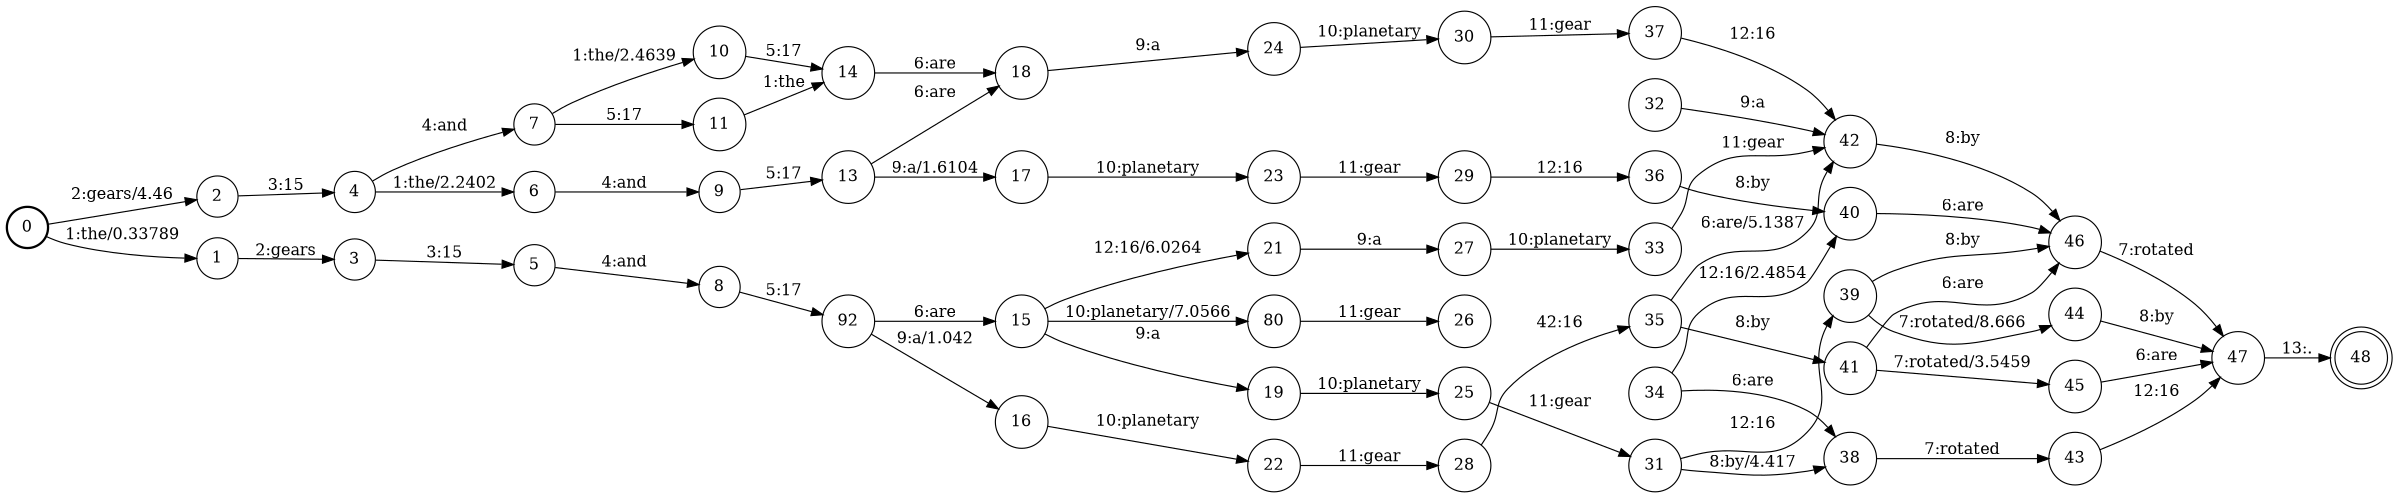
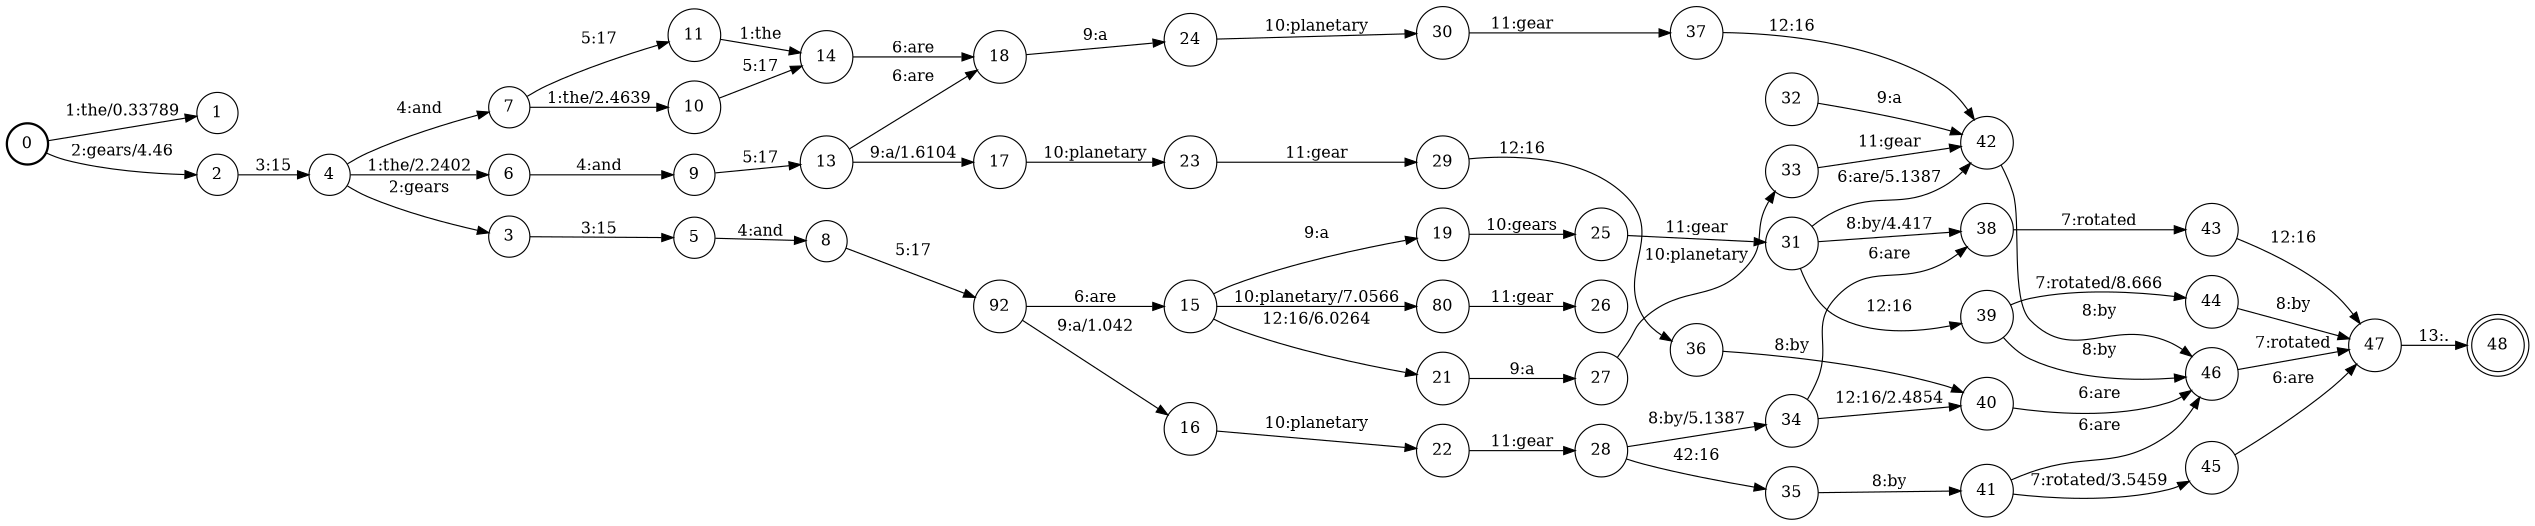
(1764, 251) -> (1888, 200)
(280, 259) -> (411, 213)
(1369, 385) -> (1522, 226)
none -> (1691, 437)
